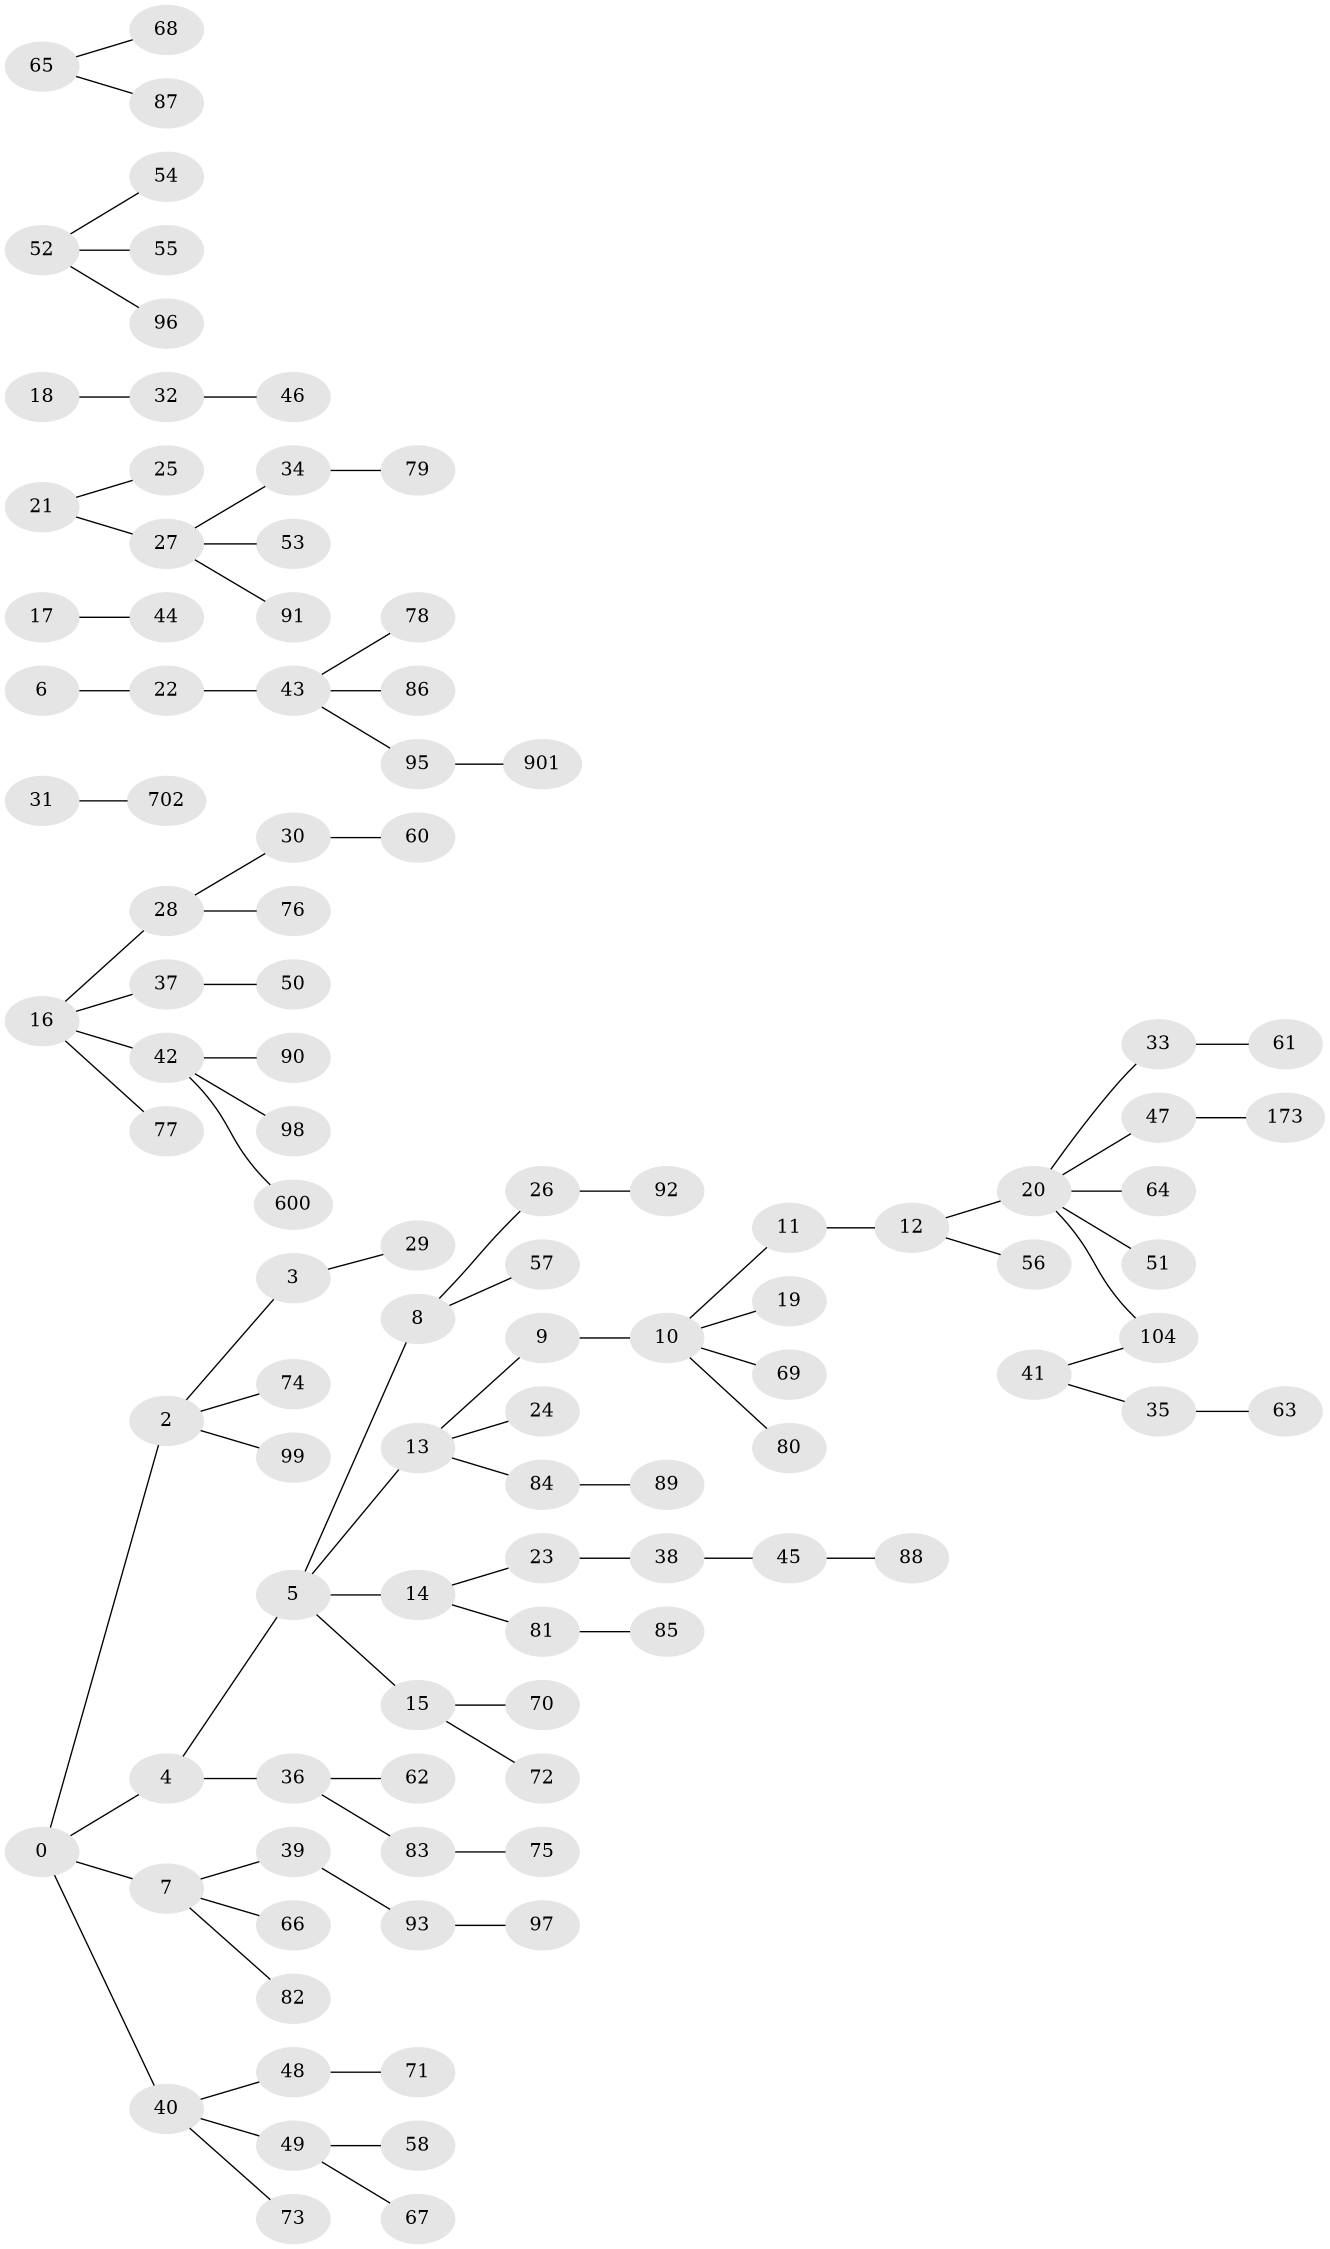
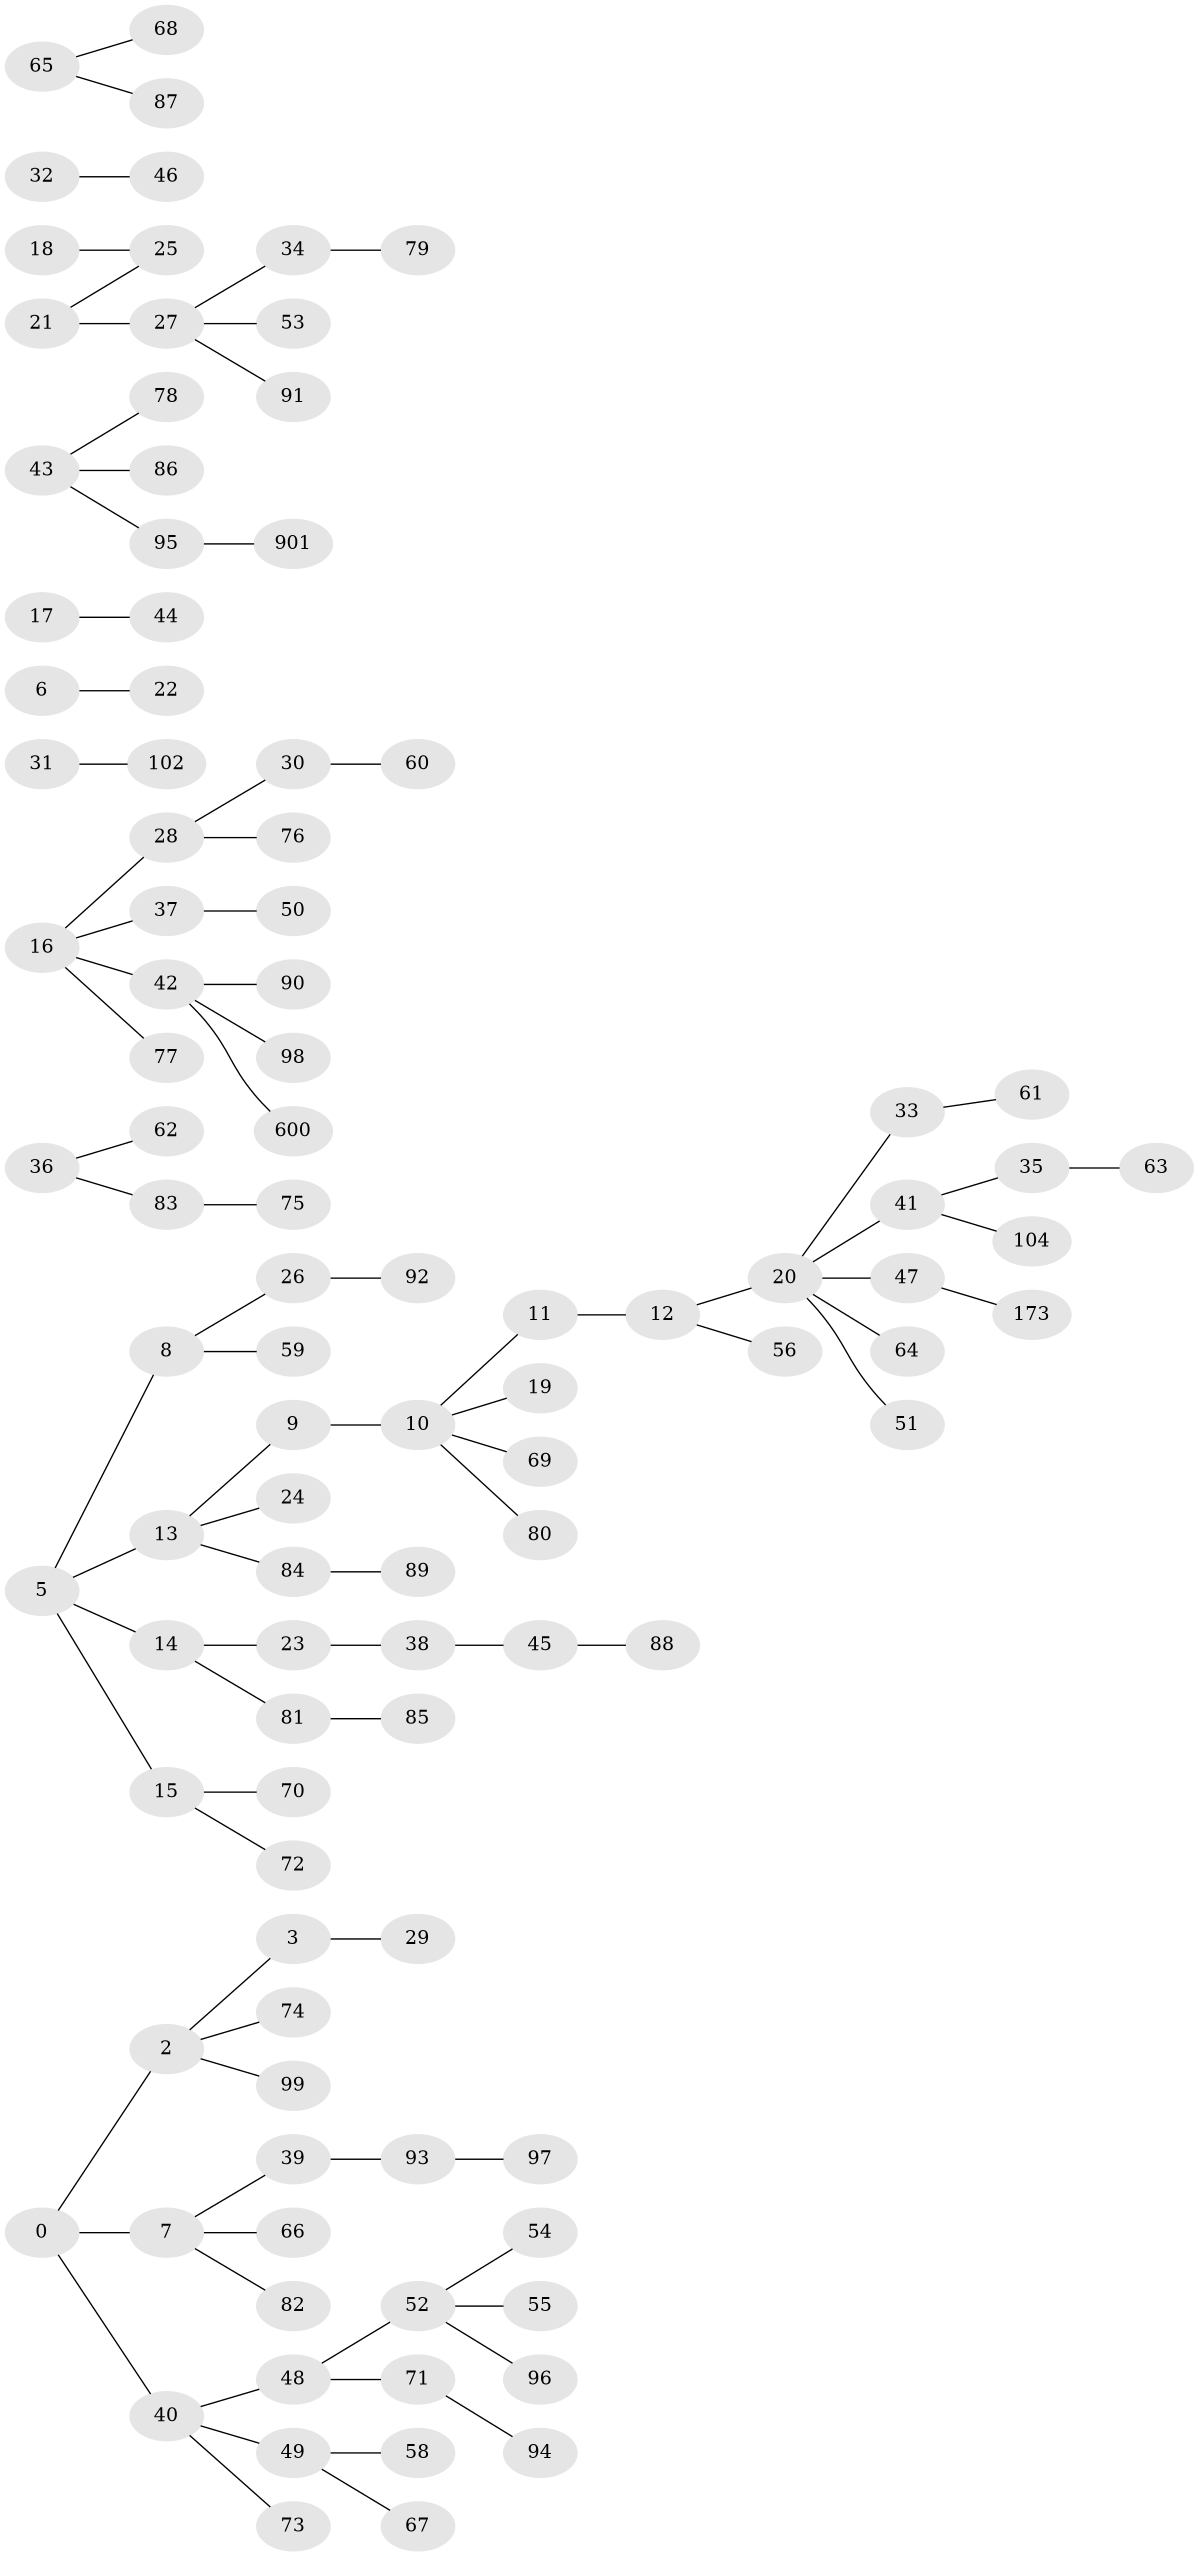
(105, 397) -> (105, 250)
(230, 691) -> none
(167, 801) -> (167, 764)
(543, 1265) -> (293, 1352)
(1095, 1265) -> (846, 1241)
(167, 1779) -> none
none -> (356, 2343)
none -> (540, 2453)
